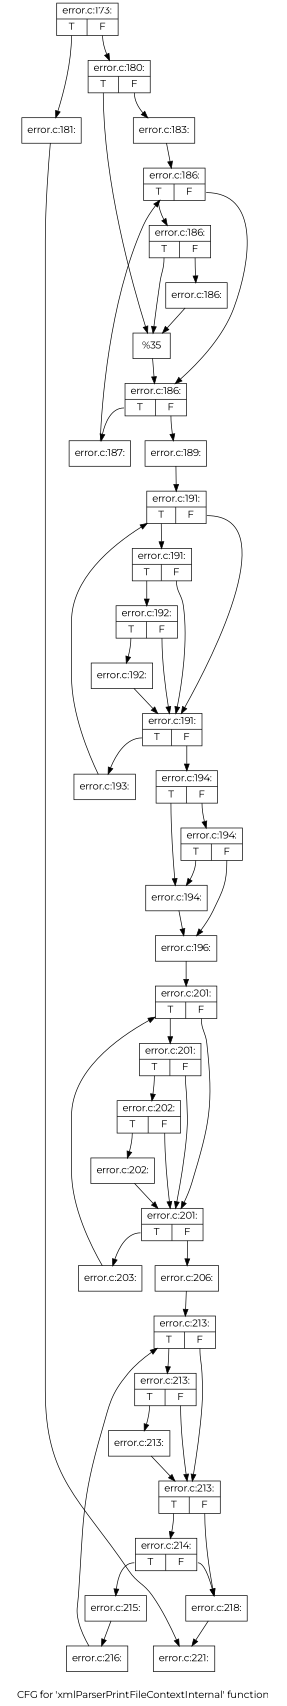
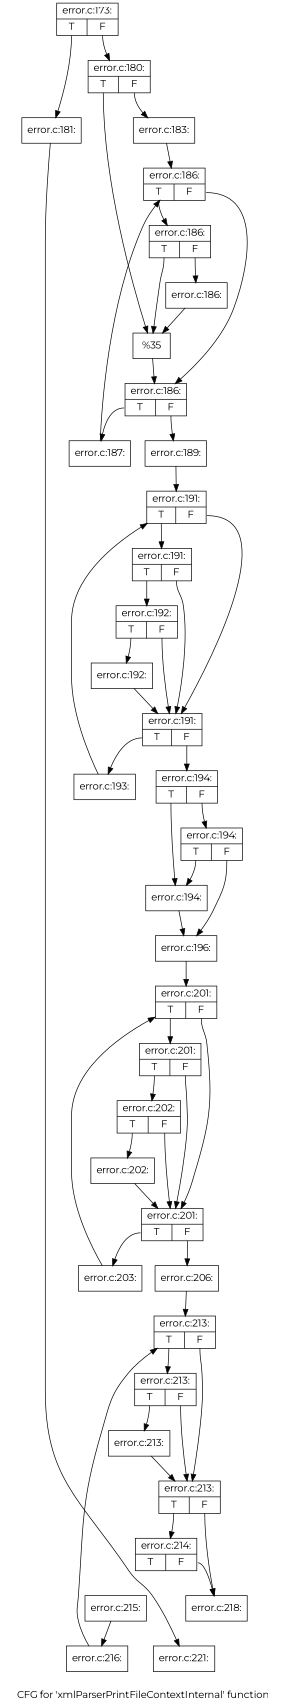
(121, 1572) -> none
(202, 1631) -> none
